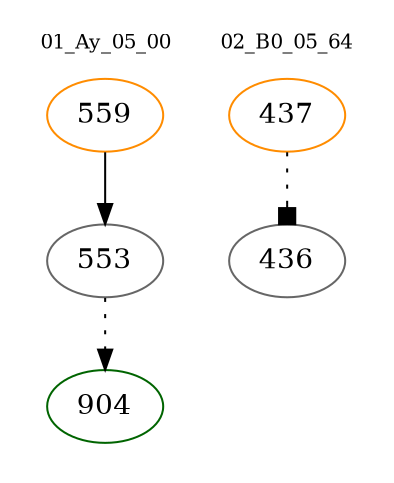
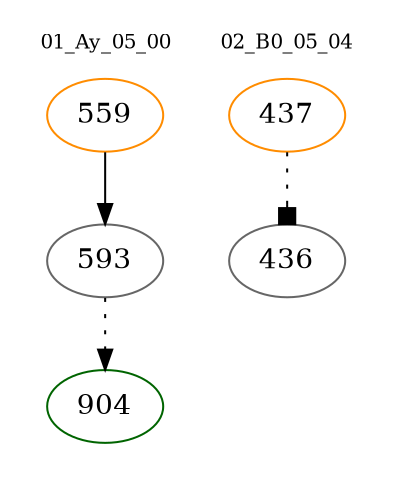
(287, 43) -> (287, 43)
(105, 261) -> (105, 261)
